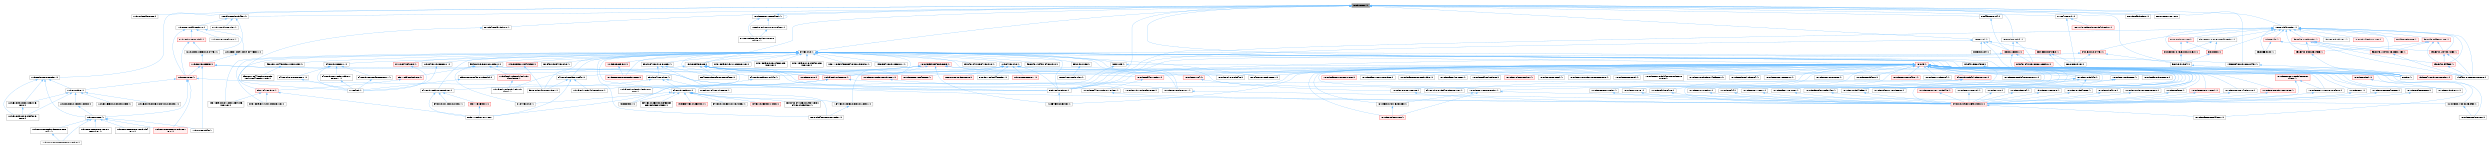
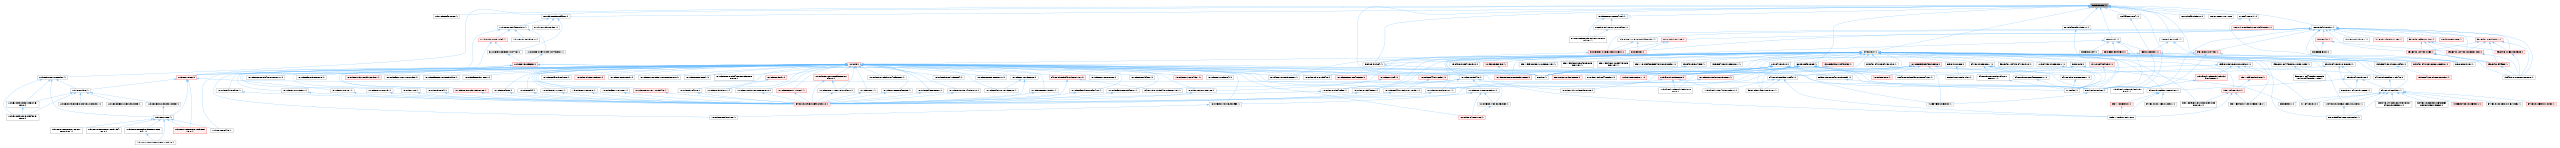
(1339, 78) -> (363, 78)
(2091, 111) -> (971, 102)
